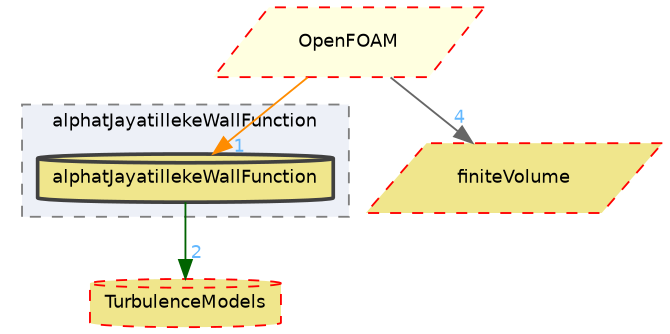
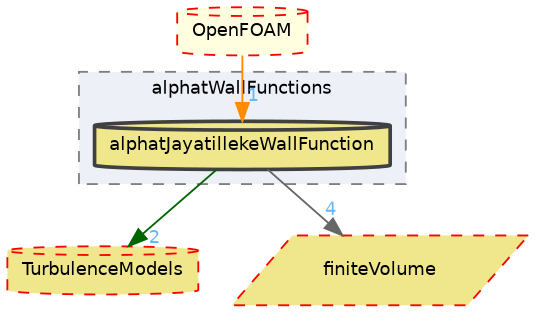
(349, 42) -> (242, 31)
(424, 104) -> (298, 196)
(185, 122) -> (242, 89)
